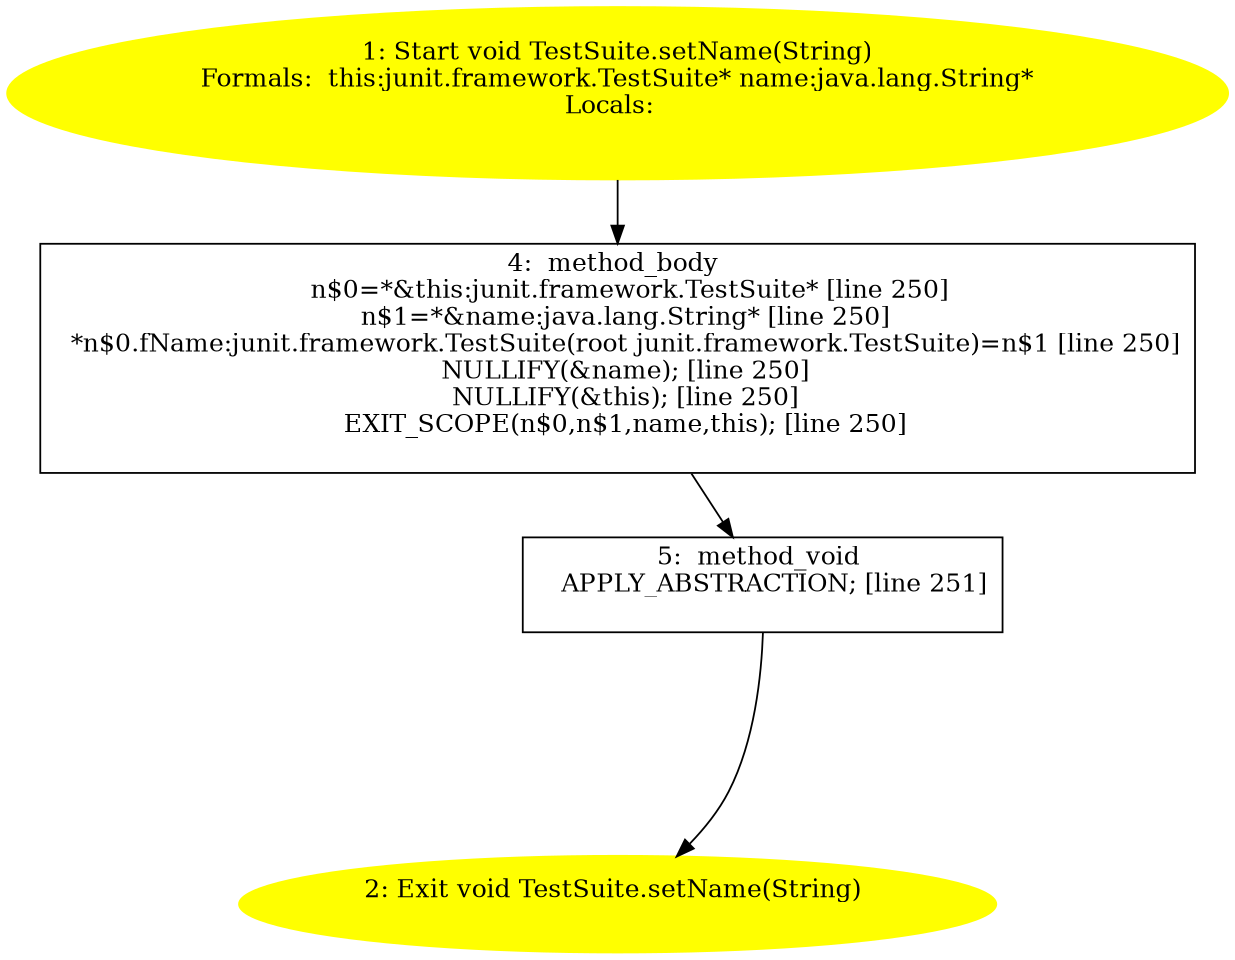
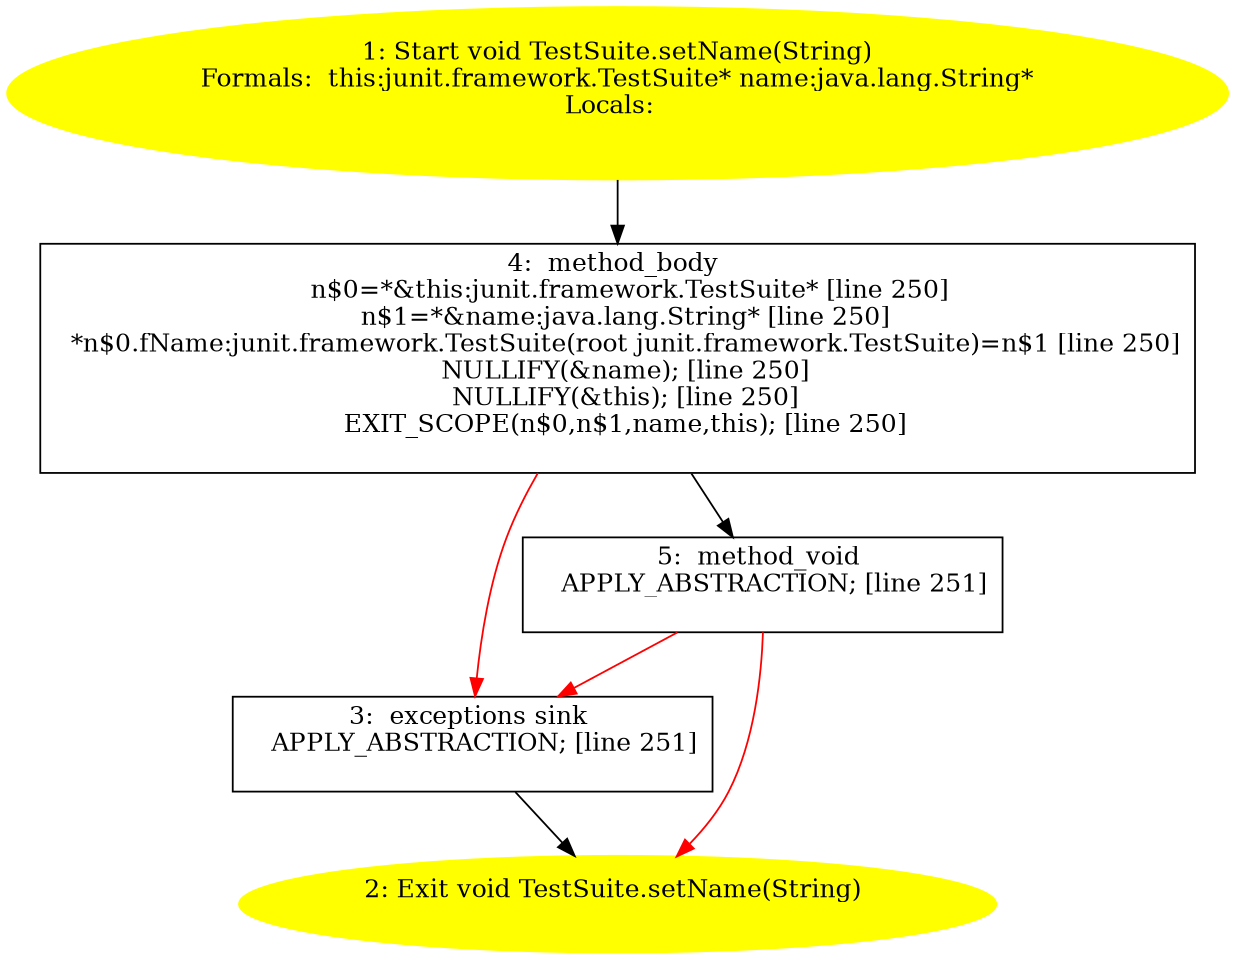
none -> (473, 744)
(746, 745) -> (746, 745)
